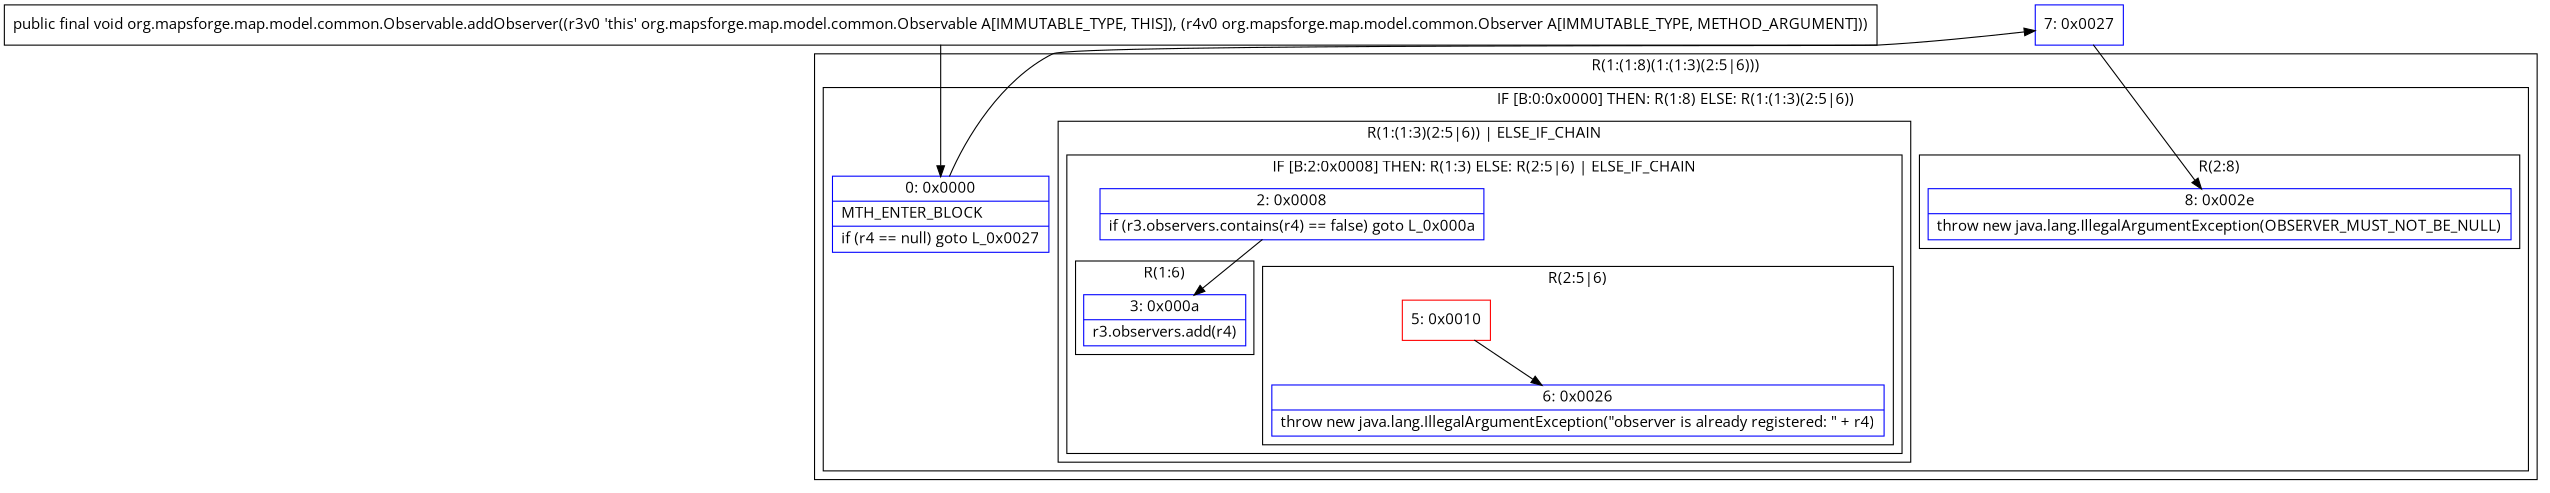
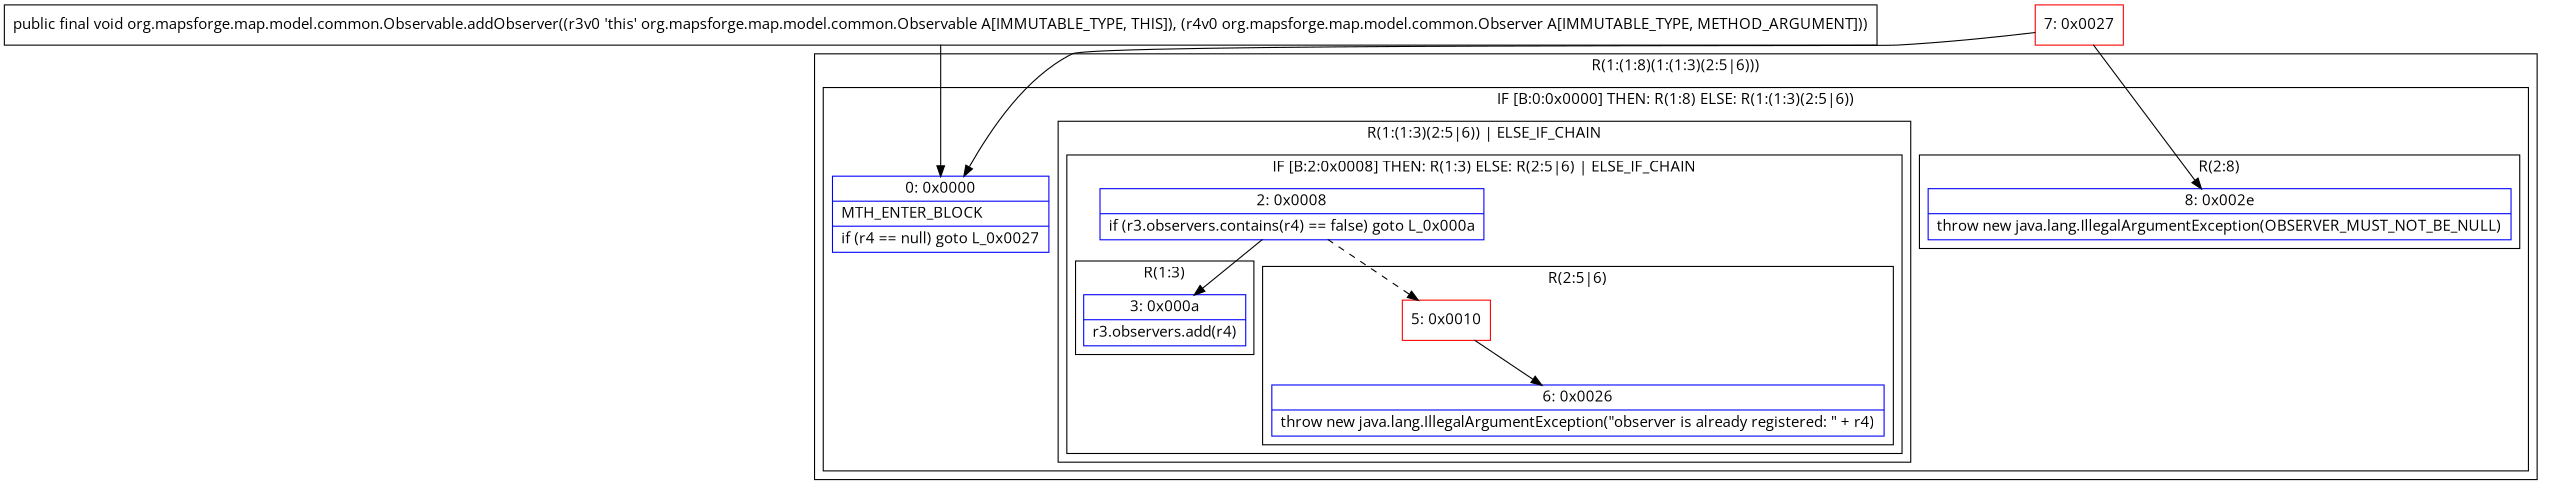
(2079, 25) -> (2079, 25)
(1457, 46) -> (1477, 46)
(1165, 274) -> (1165, 274)
none -> (1379, 274)
